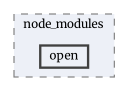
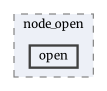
(64, 25) -> (54, 25)
